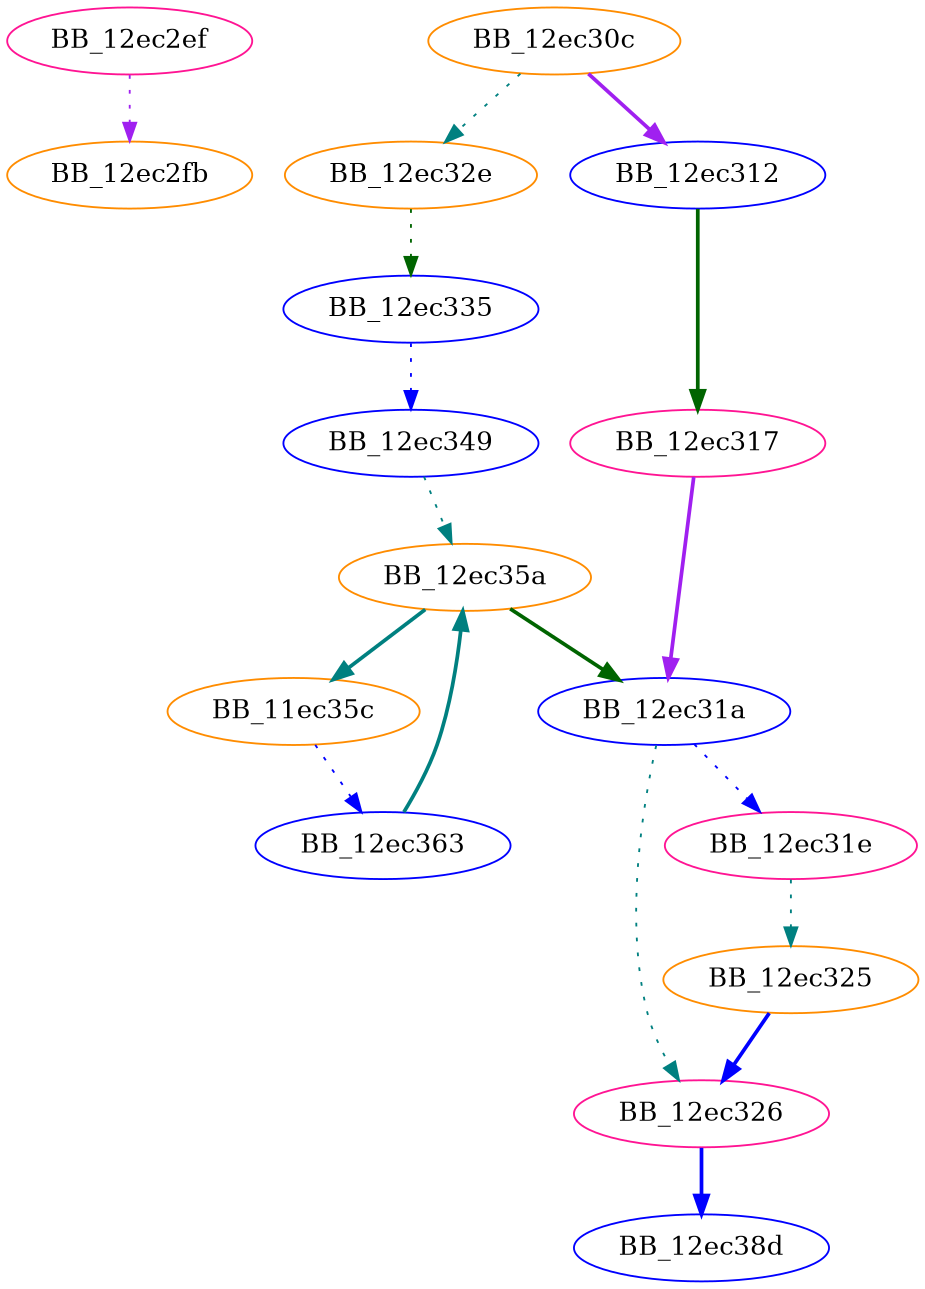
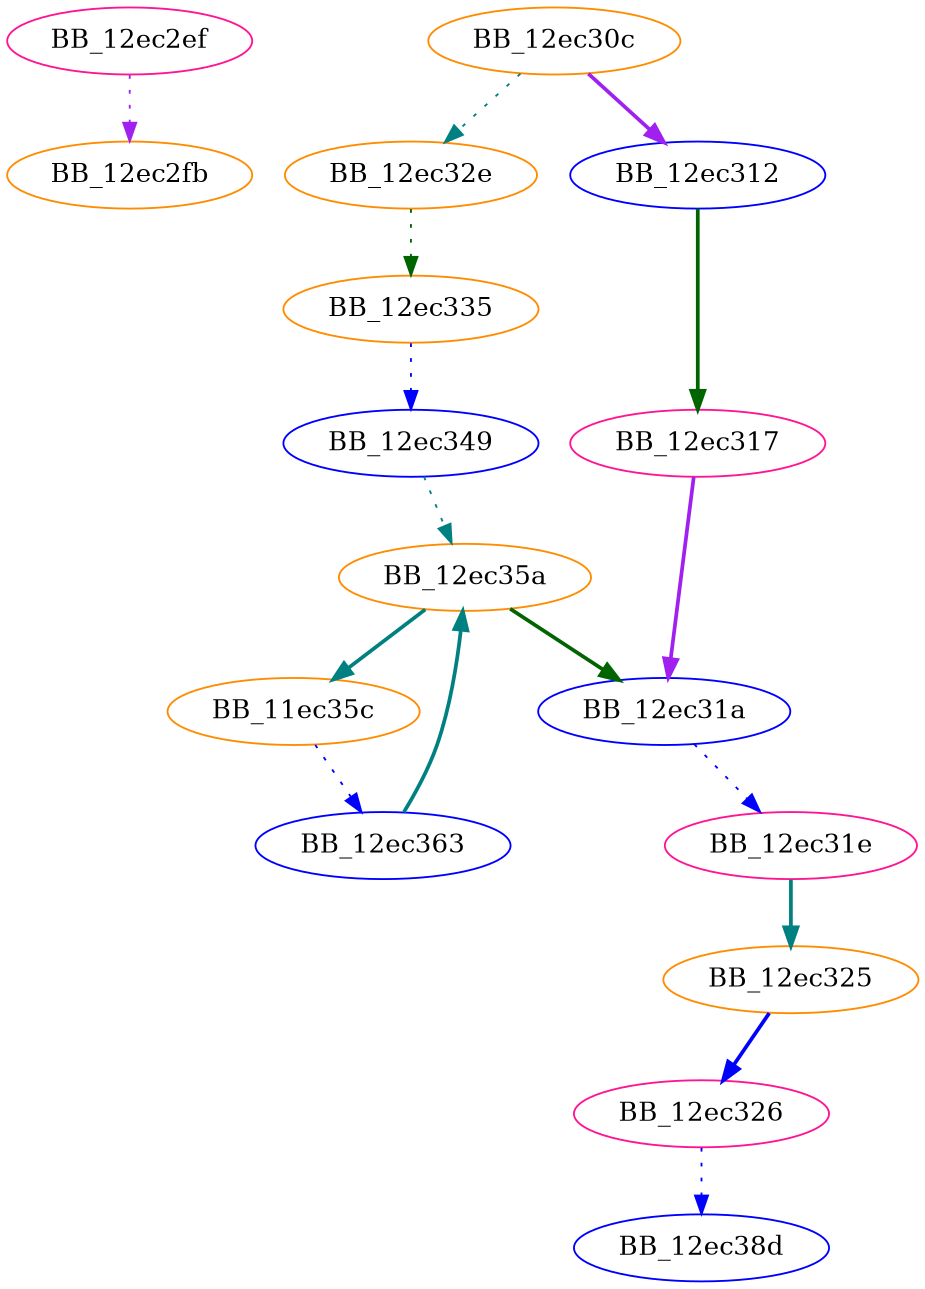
(411, 309) -> (411, 309)
(791, 903) -> (791, 903)
(636, 907) -> none
(701, 1172) -> (701, 1172)
